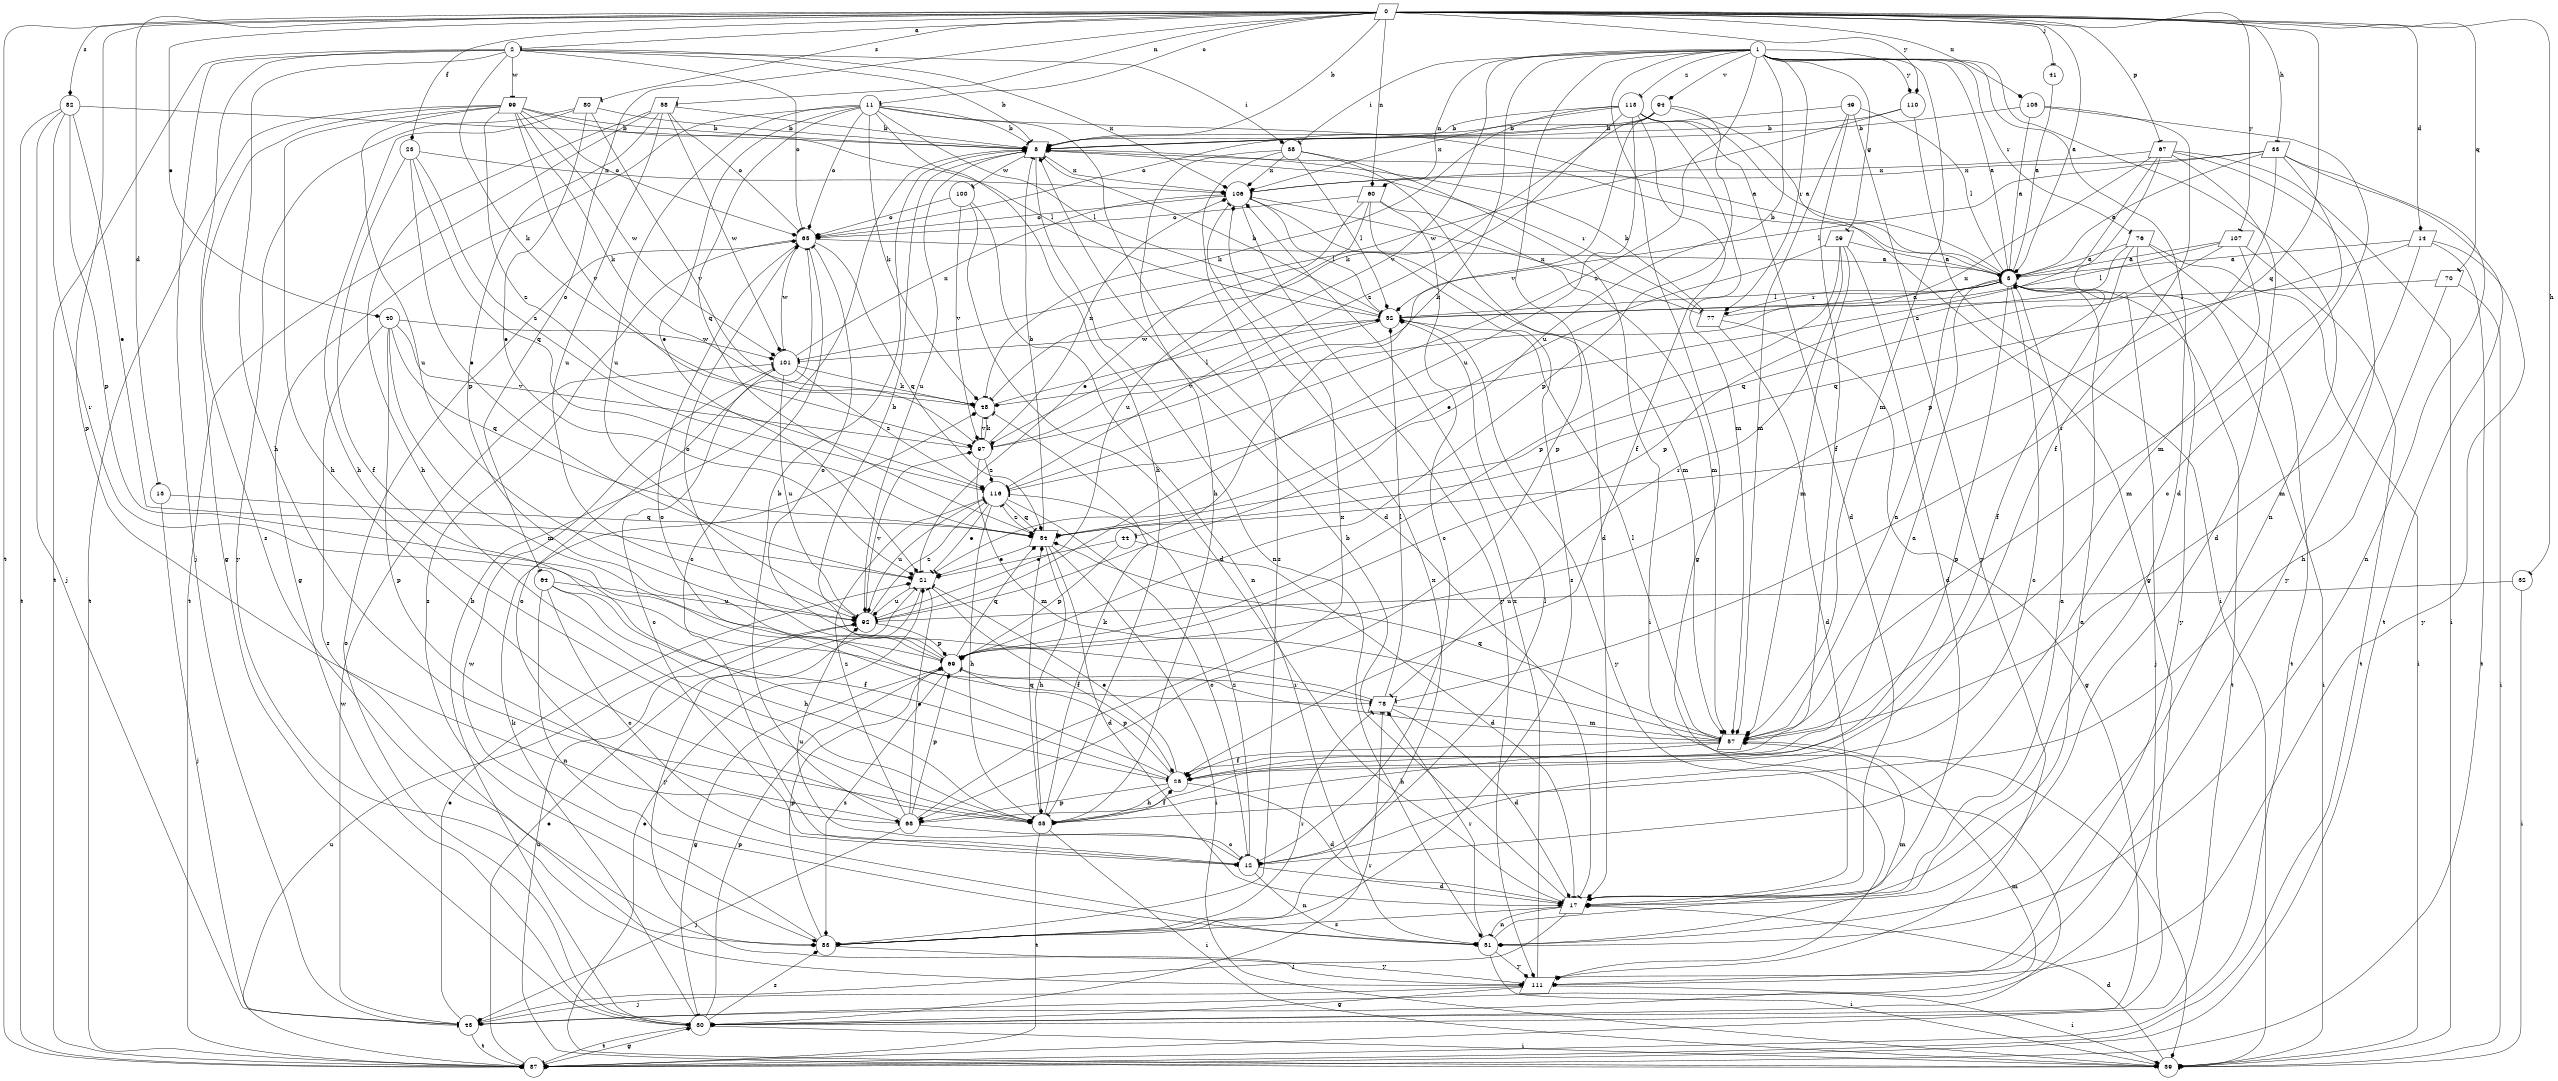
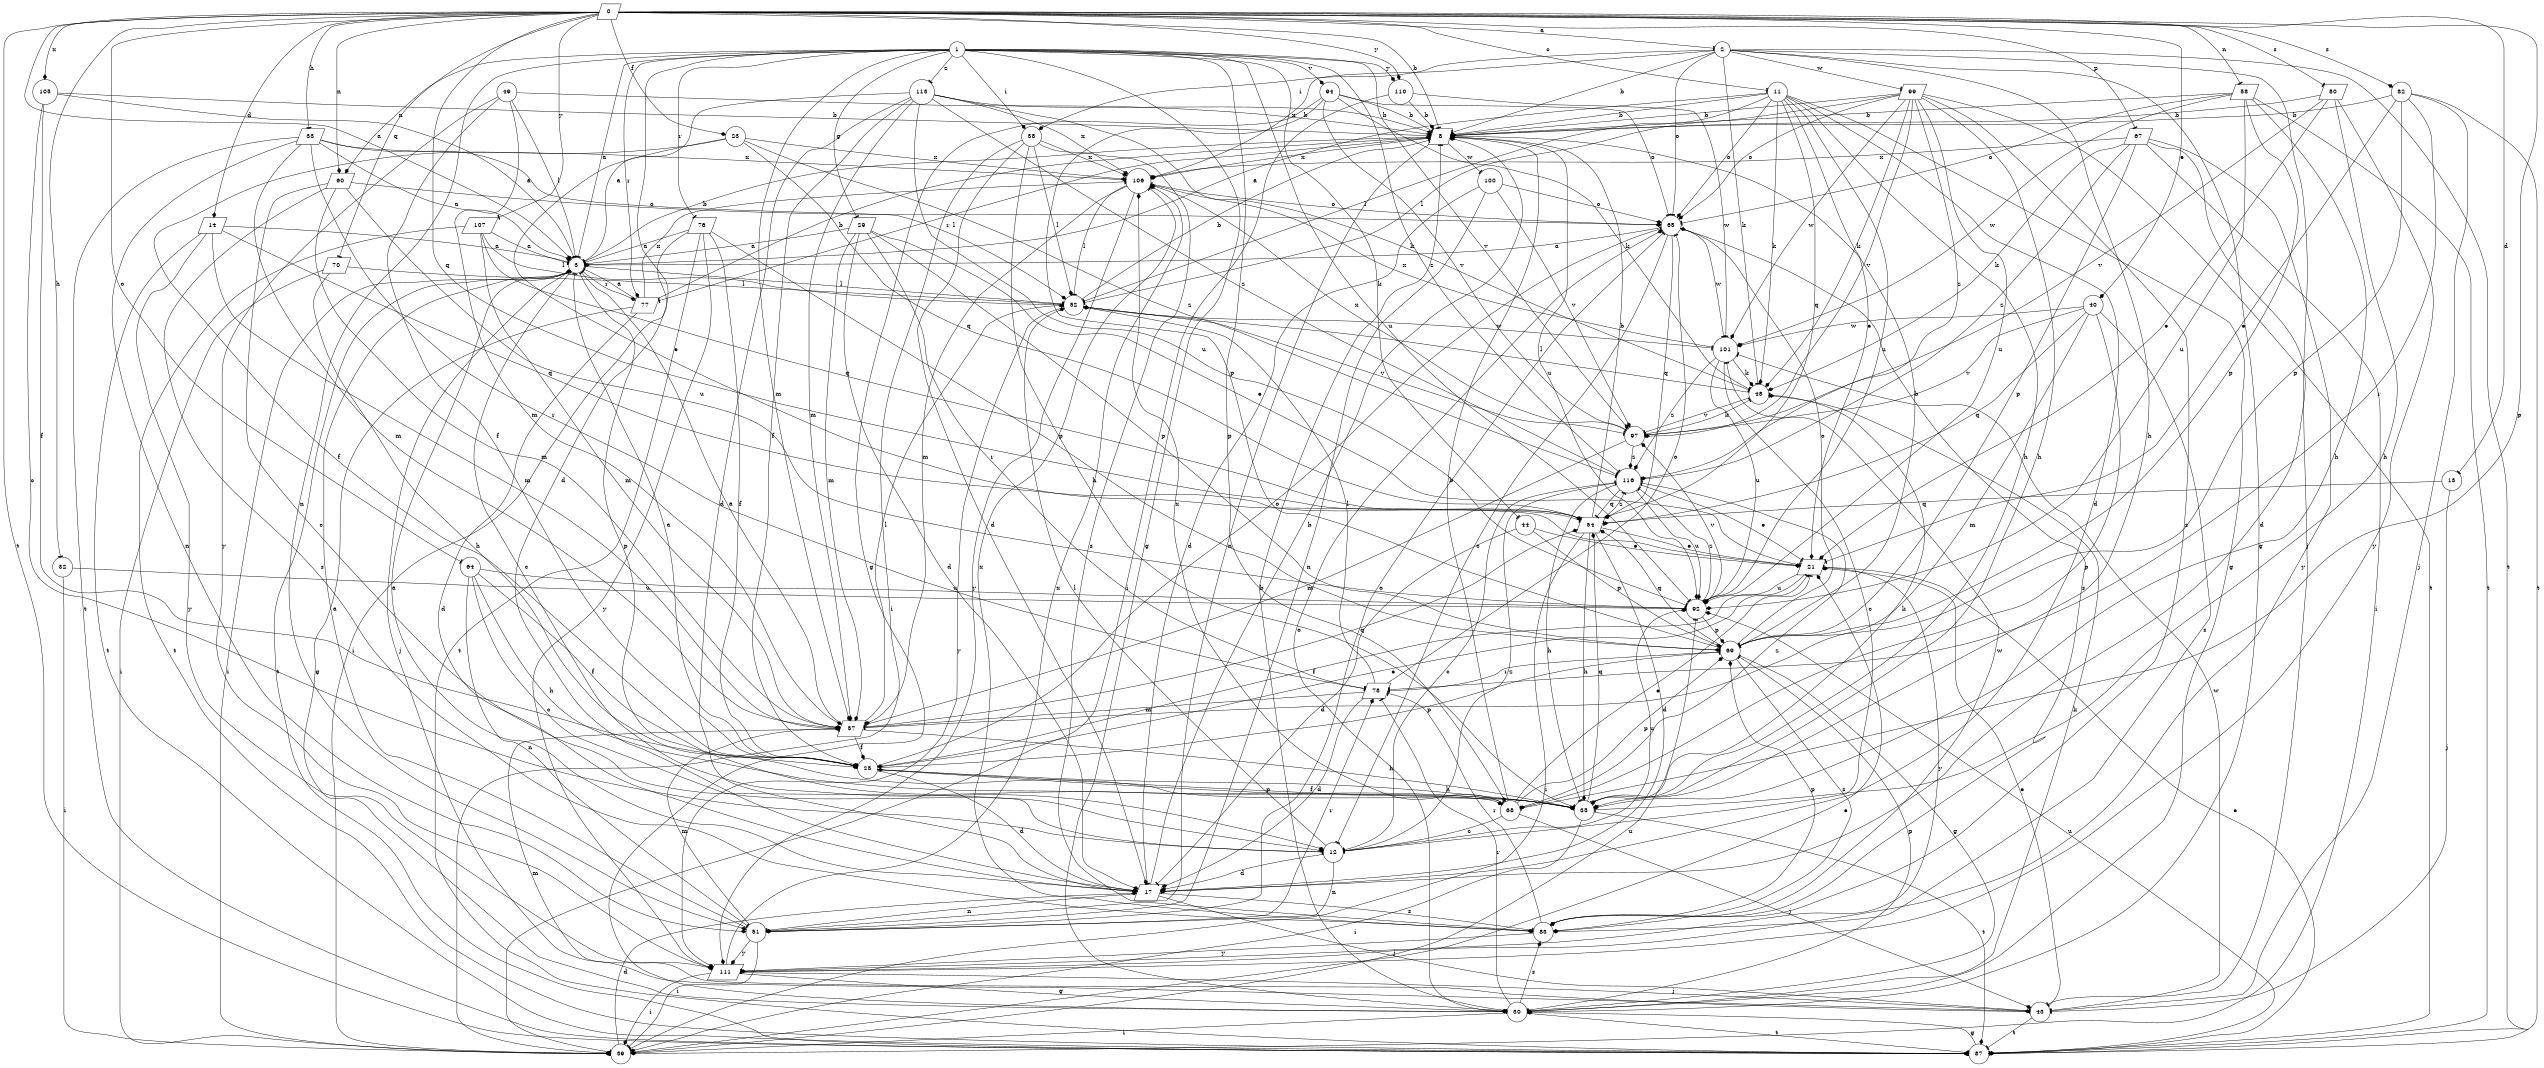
(1491, 59) -> (992, 90)
(2053, 75) -> none
(1966, 279) -> (1997, 265)
(1129, 345) -> none
